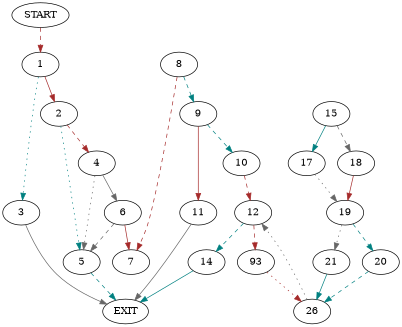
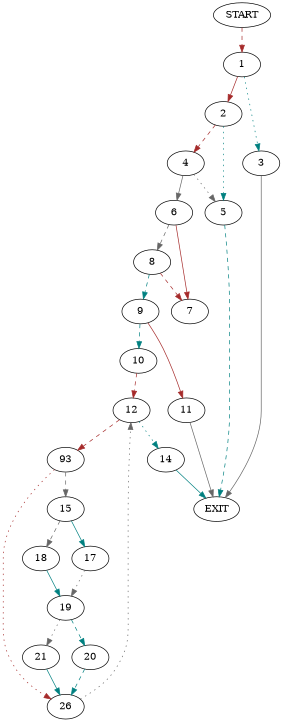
(351, 185) -> (52, 580)
(104, 235) -> (165, 234)
(232, 235) -> (147, 432)
none -> (66, 481)
